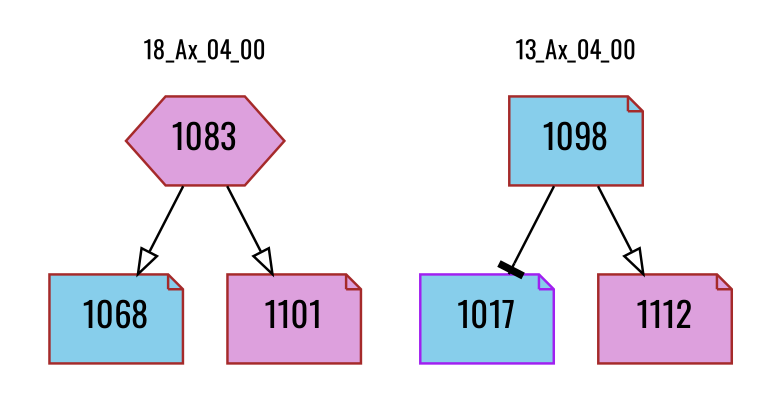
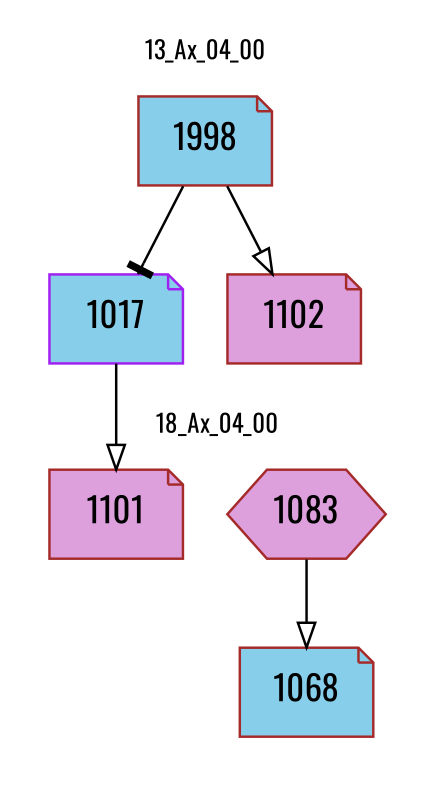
(576, 141) -> (205, 141)
(244, 219) -> (116, 418)
(665, 319) -> (294, 319)
